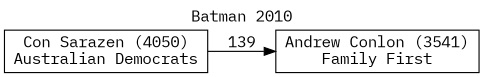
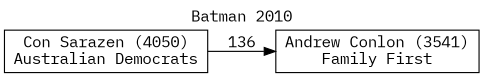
(242, 43) -> (242, 43)
